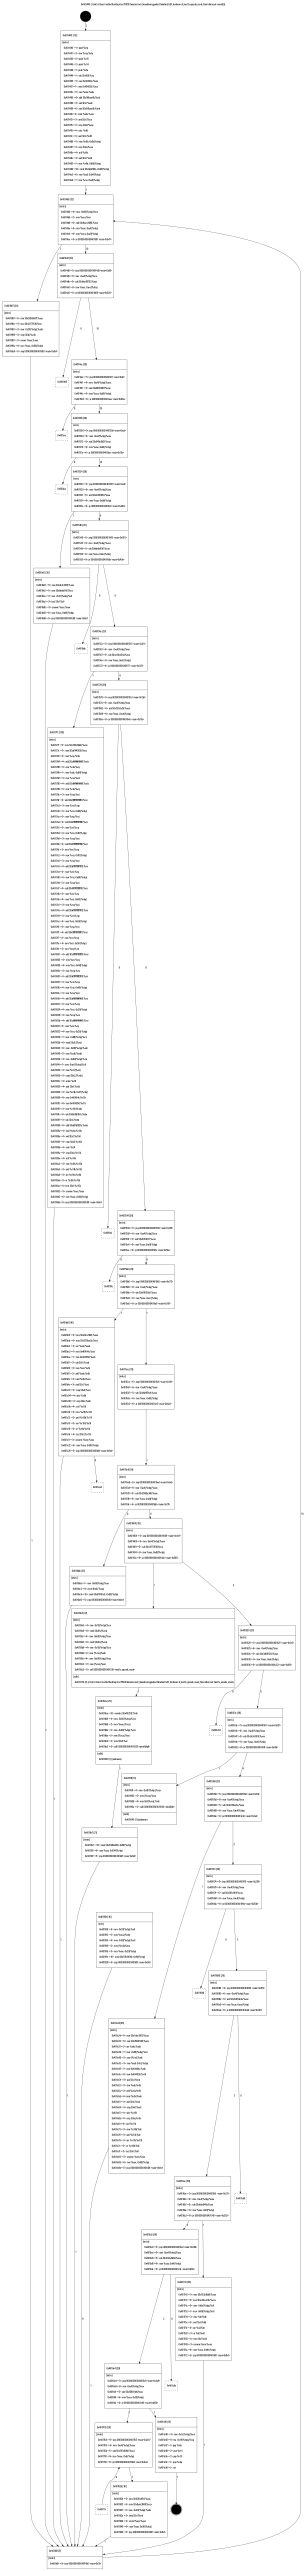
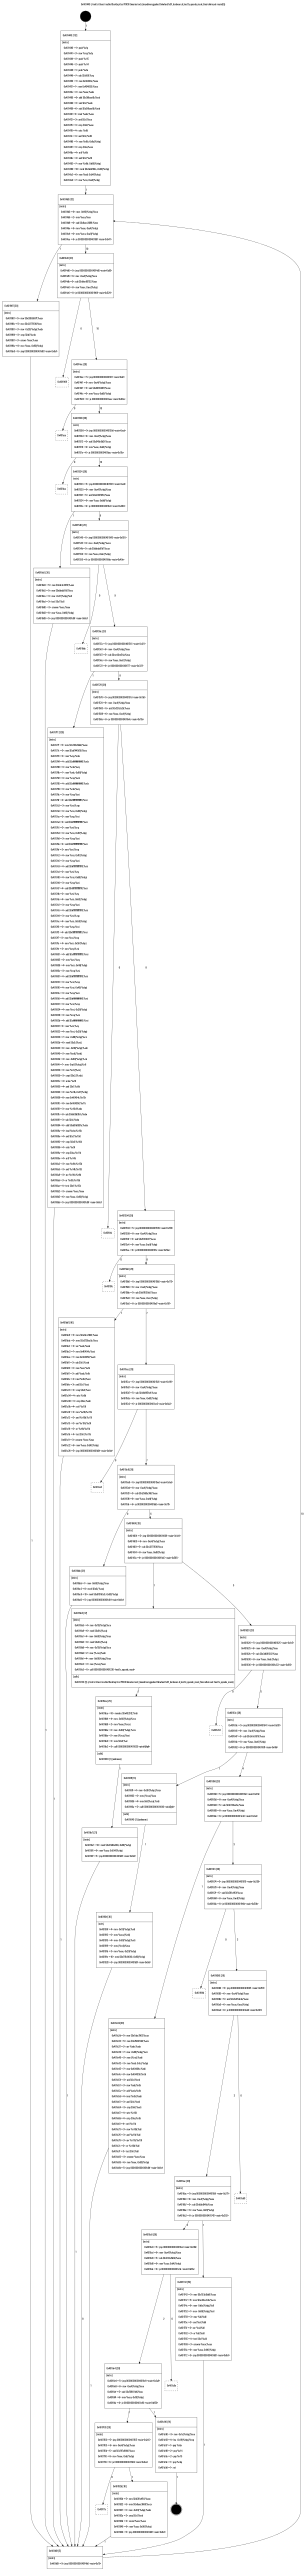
(95, 1468) -> (121, 1446)
none -> (138, 1868)
(107, 2485) -> (108, 2485)
